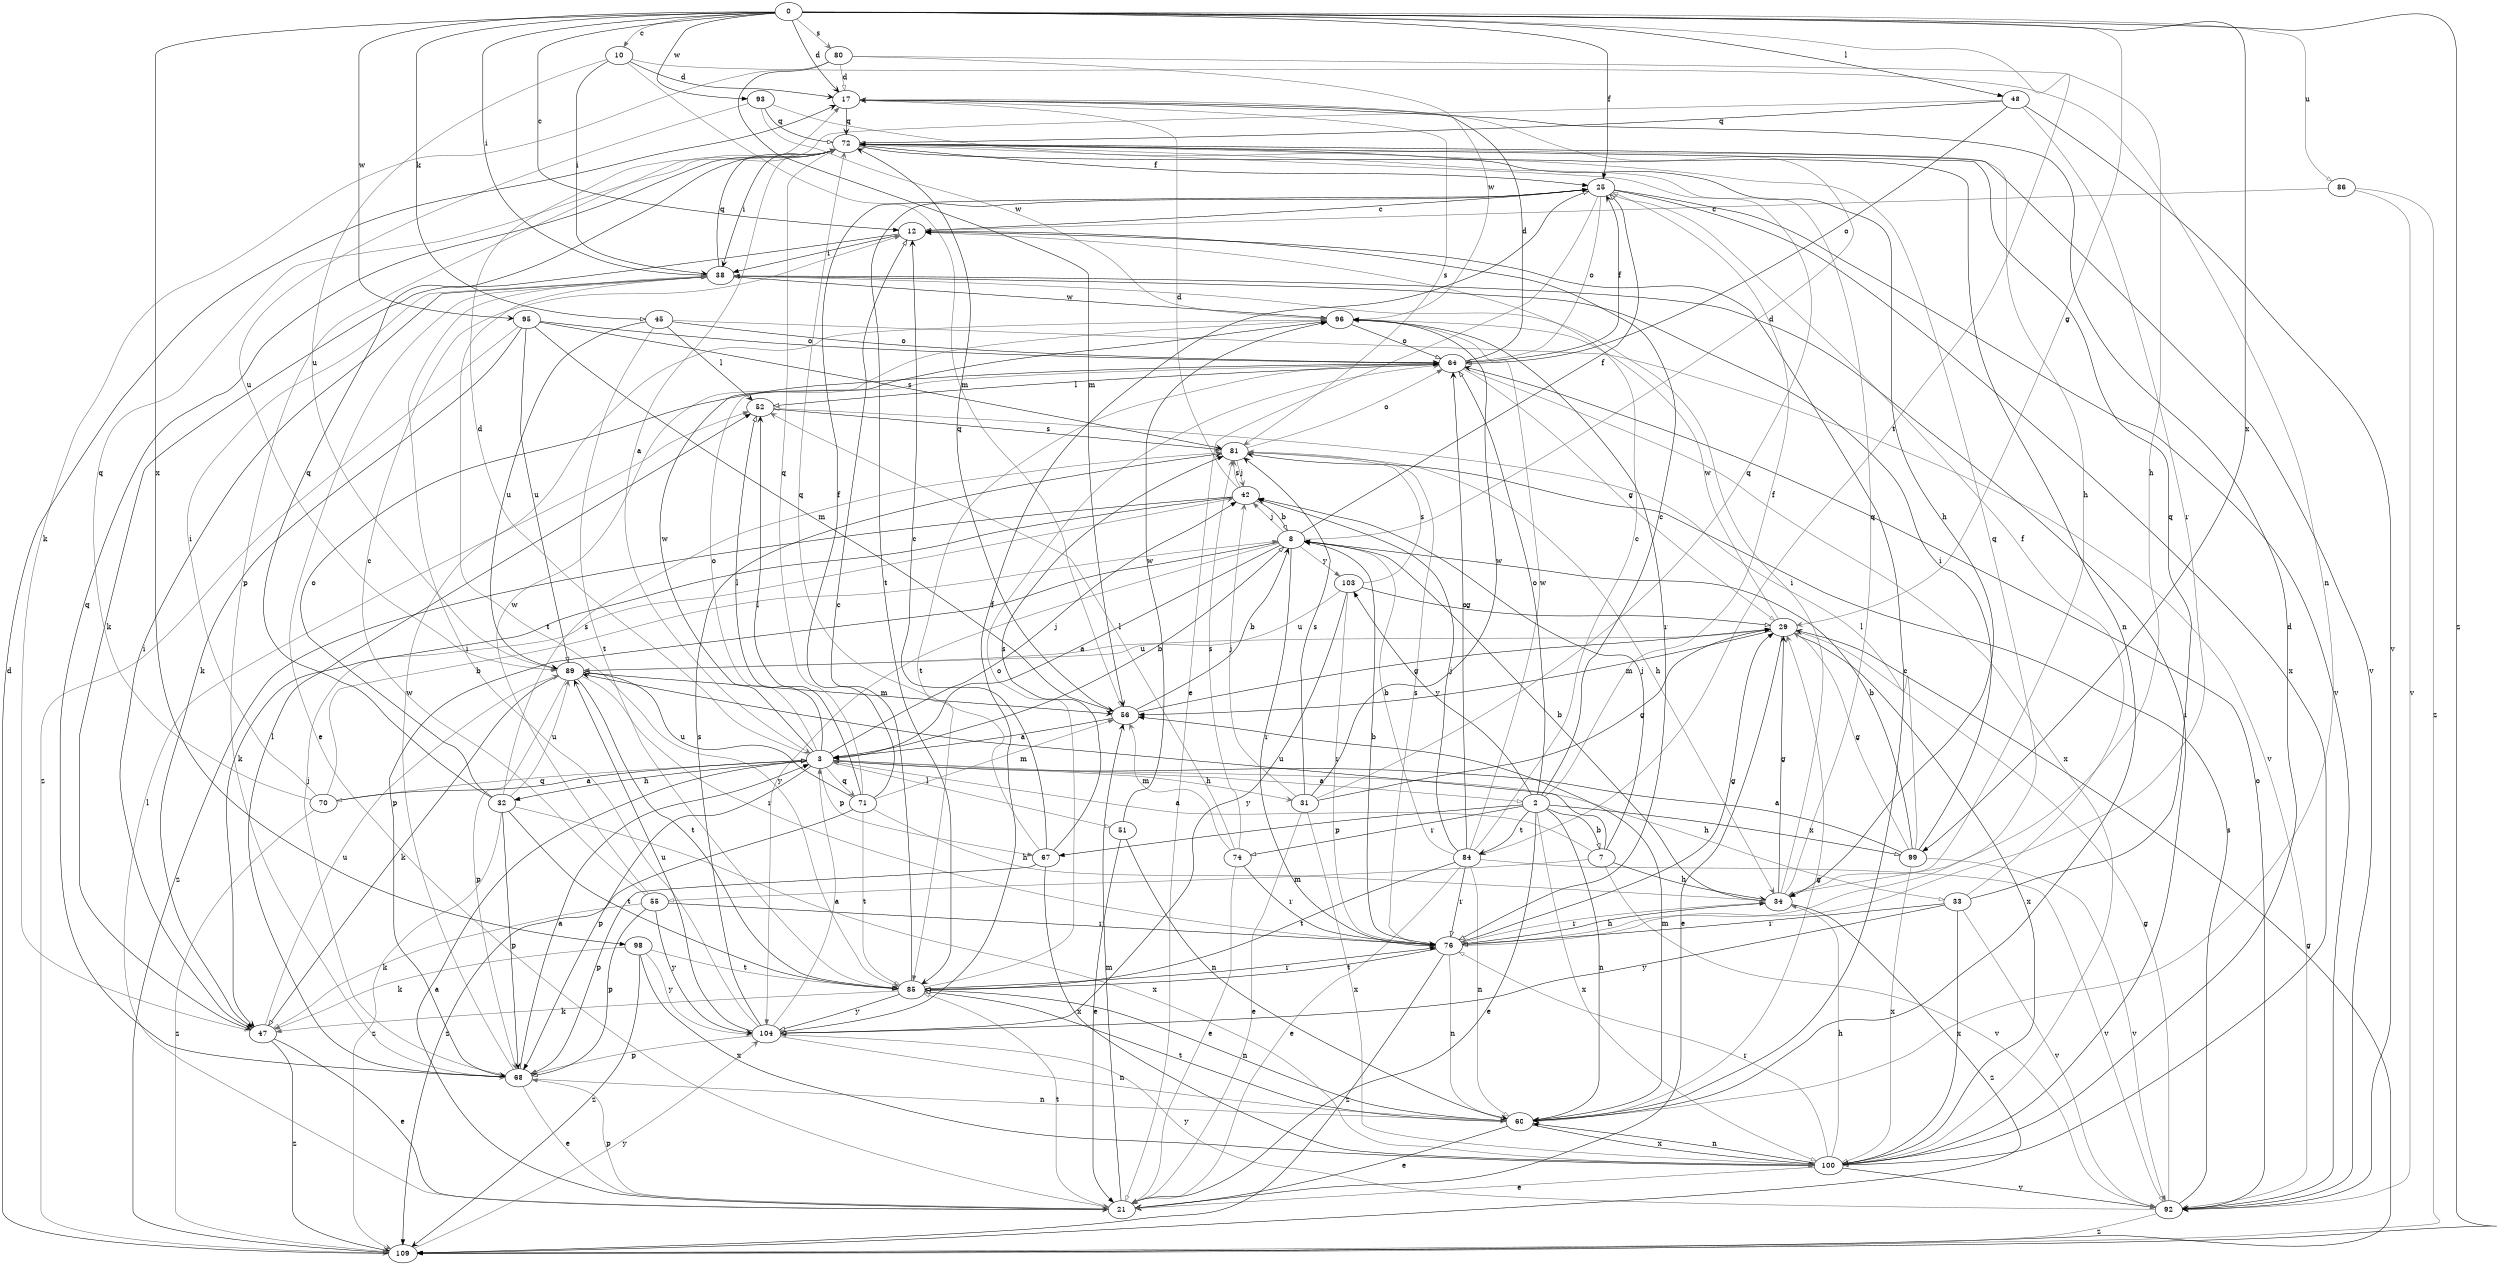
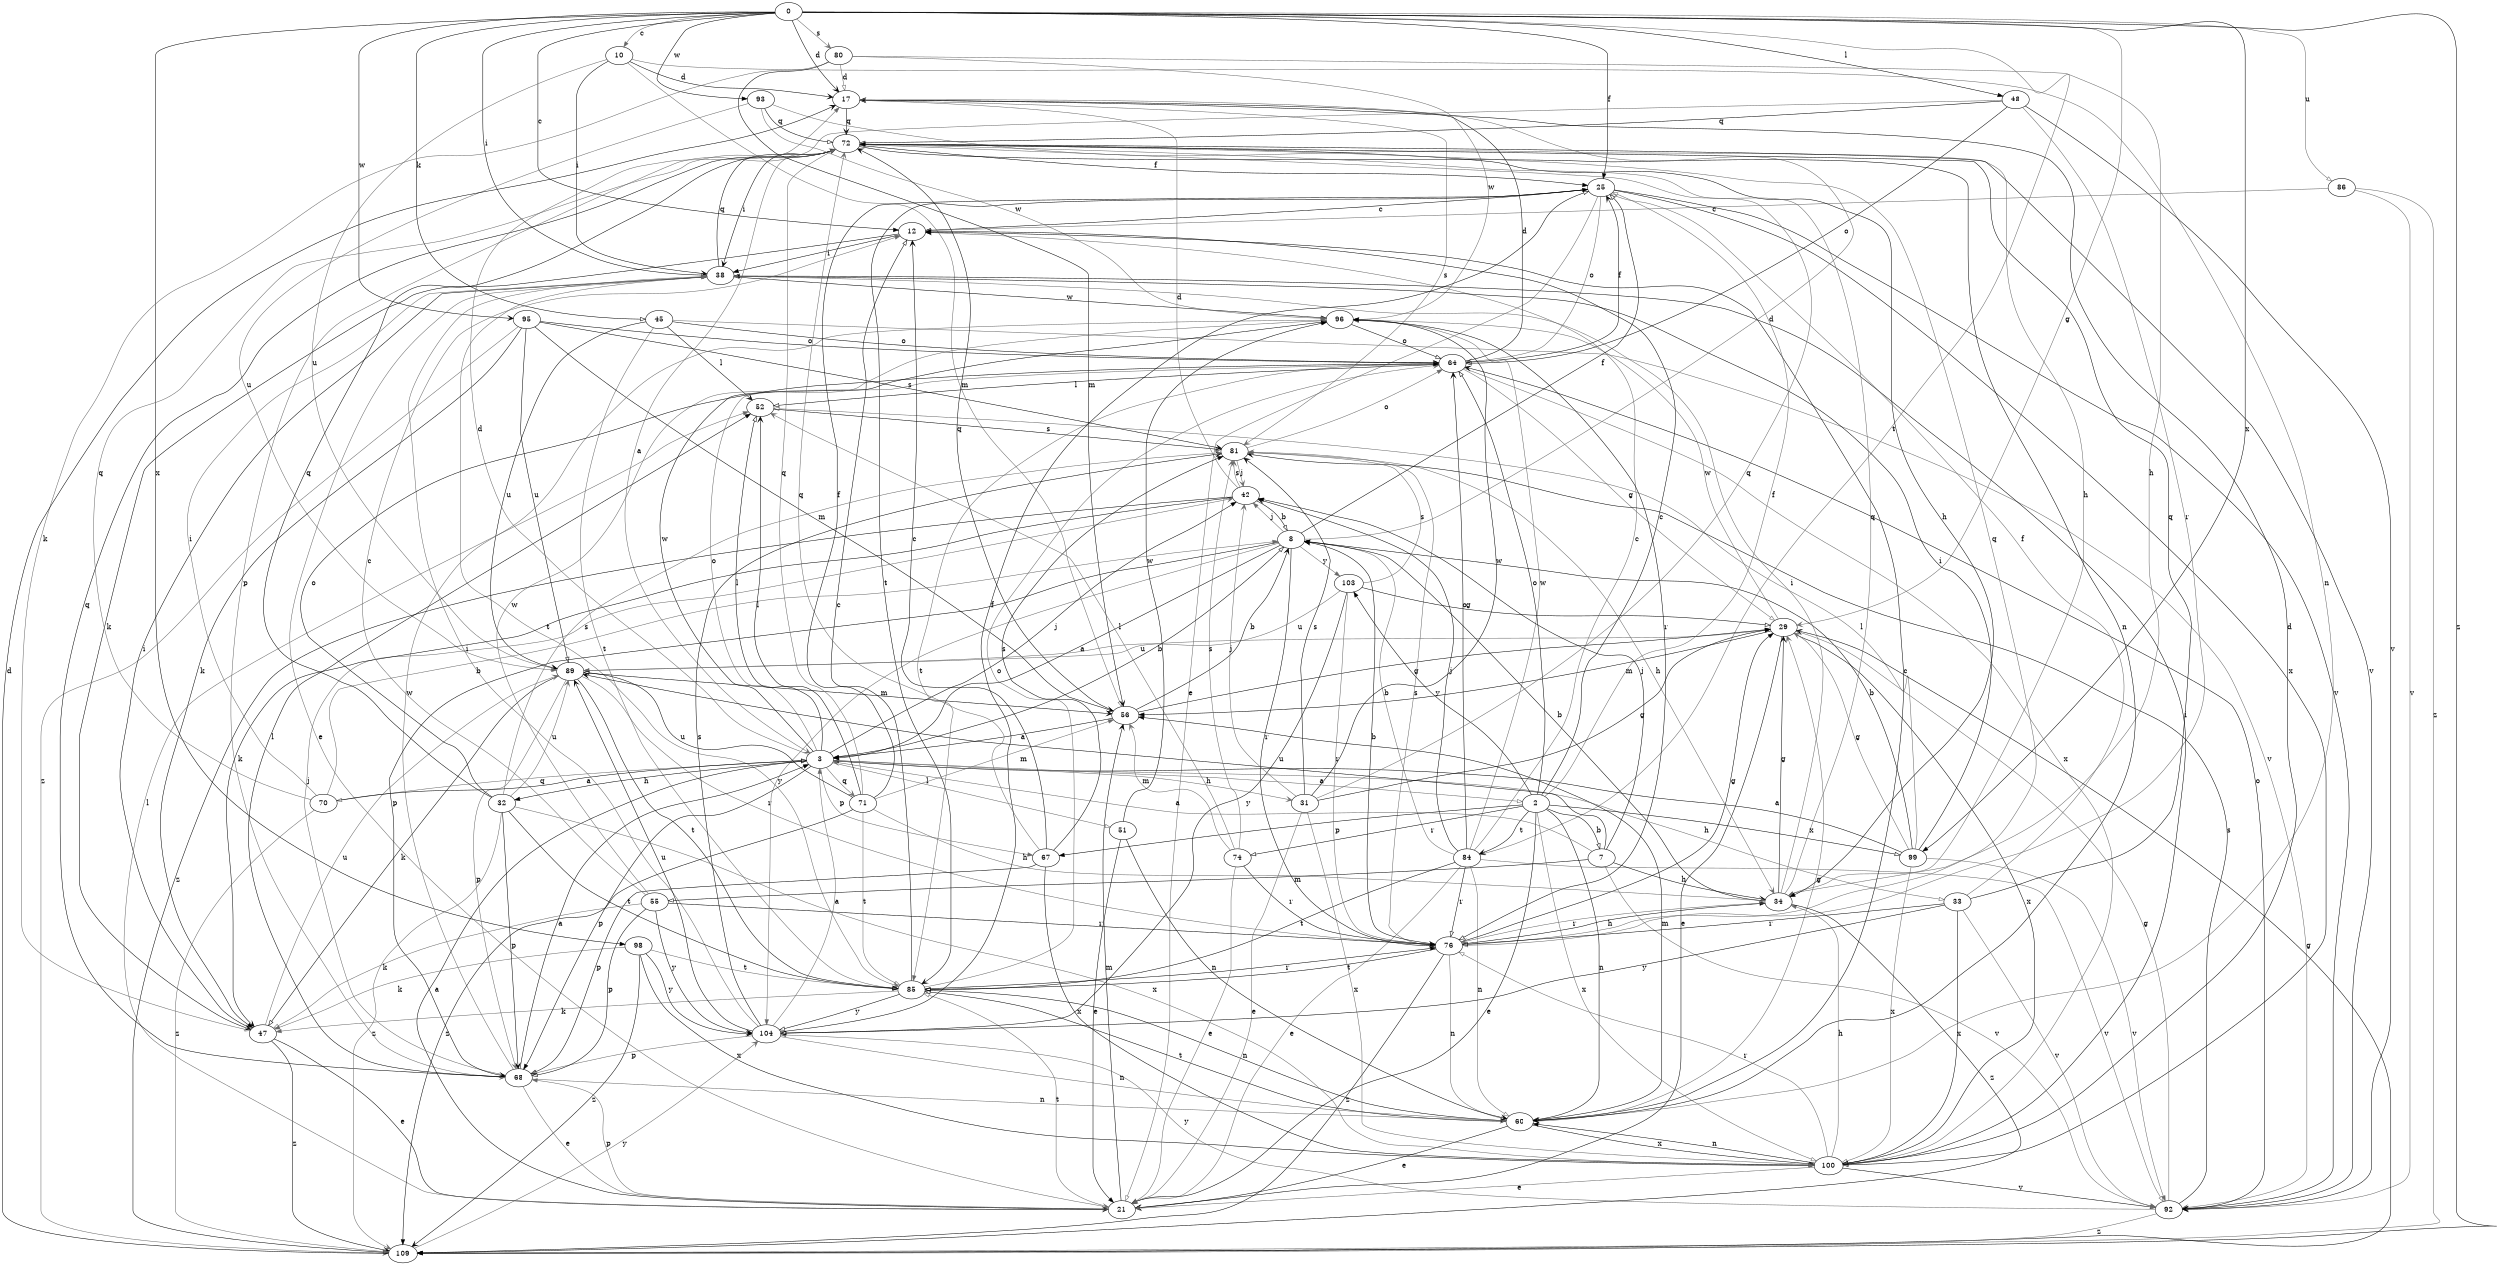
(1131, 882) -> (1131, 882)
(680, 1014) -> (680, 1014)
